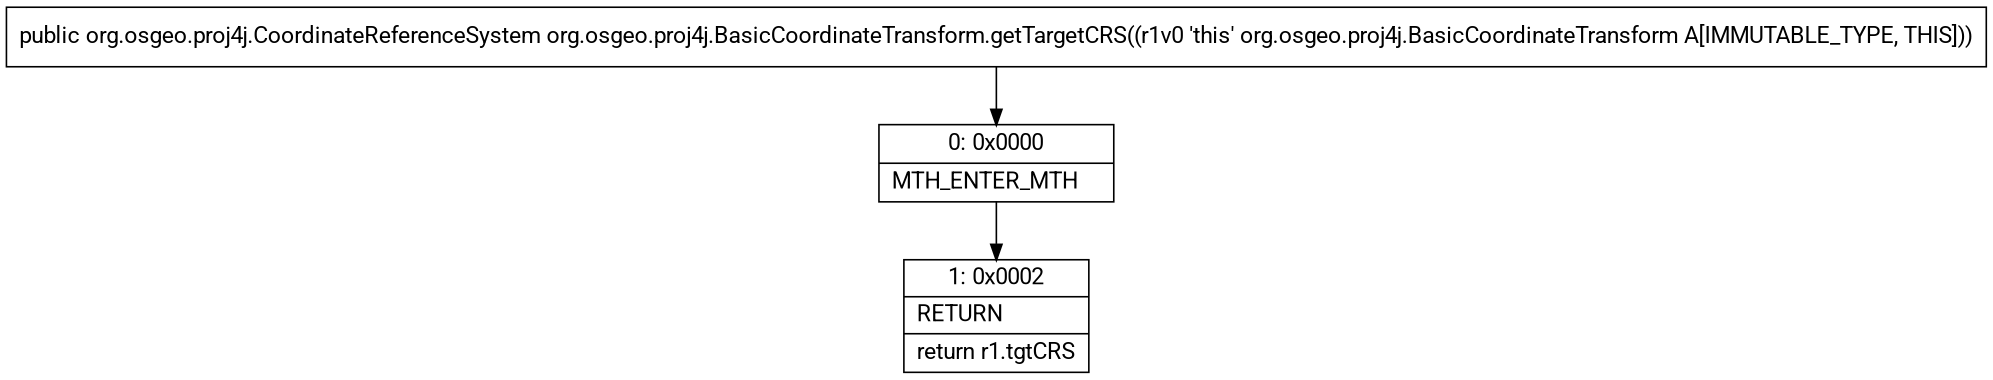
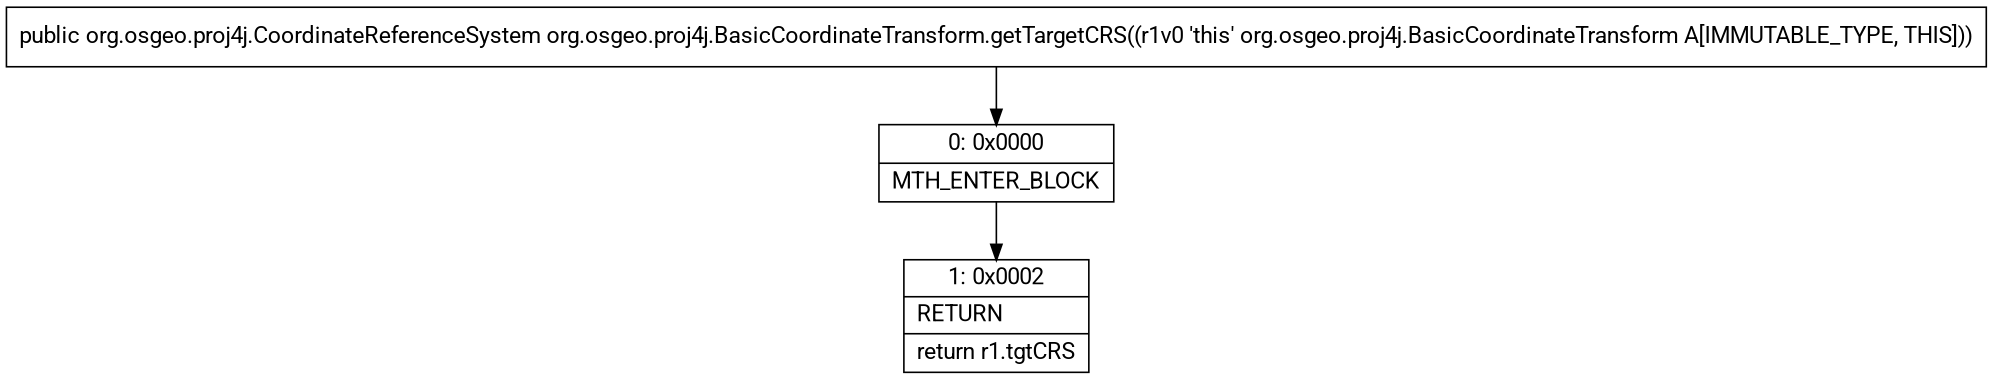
(985, 182) -> (996, 182)
